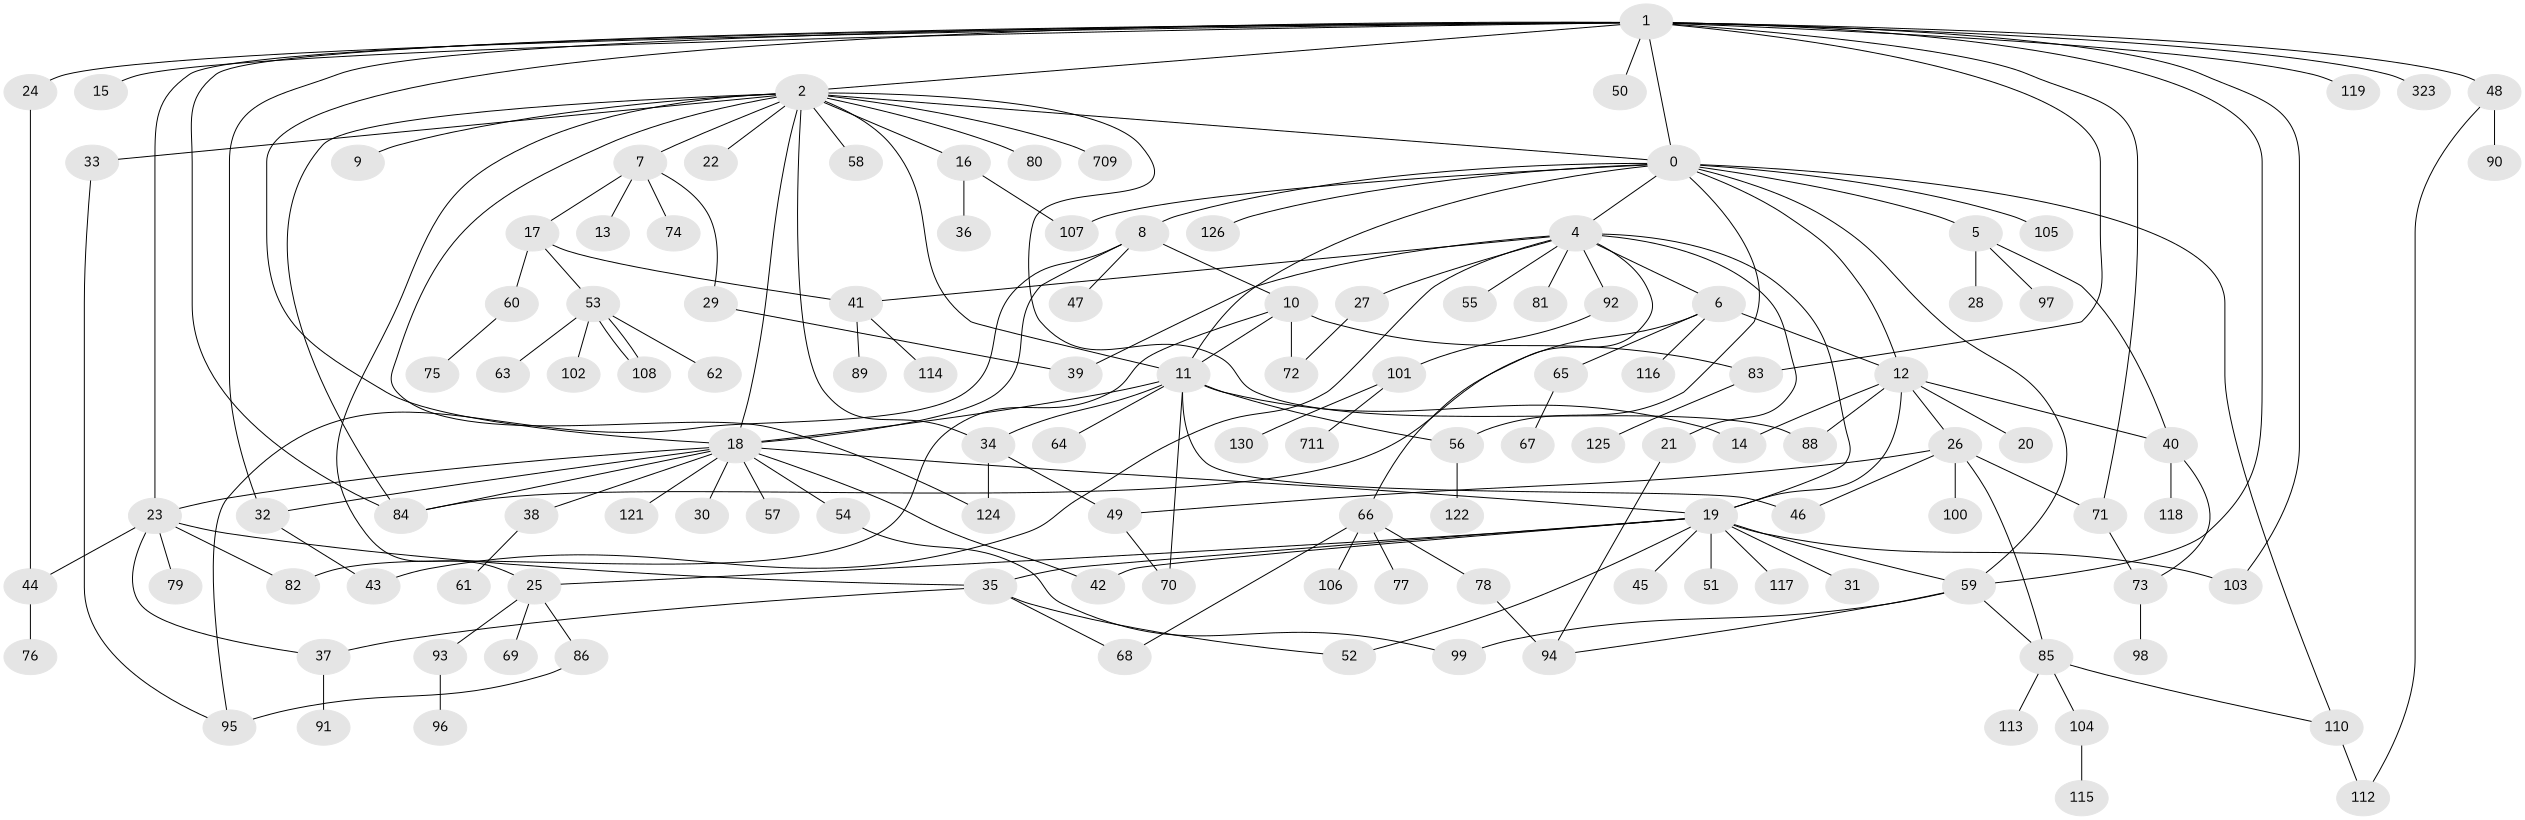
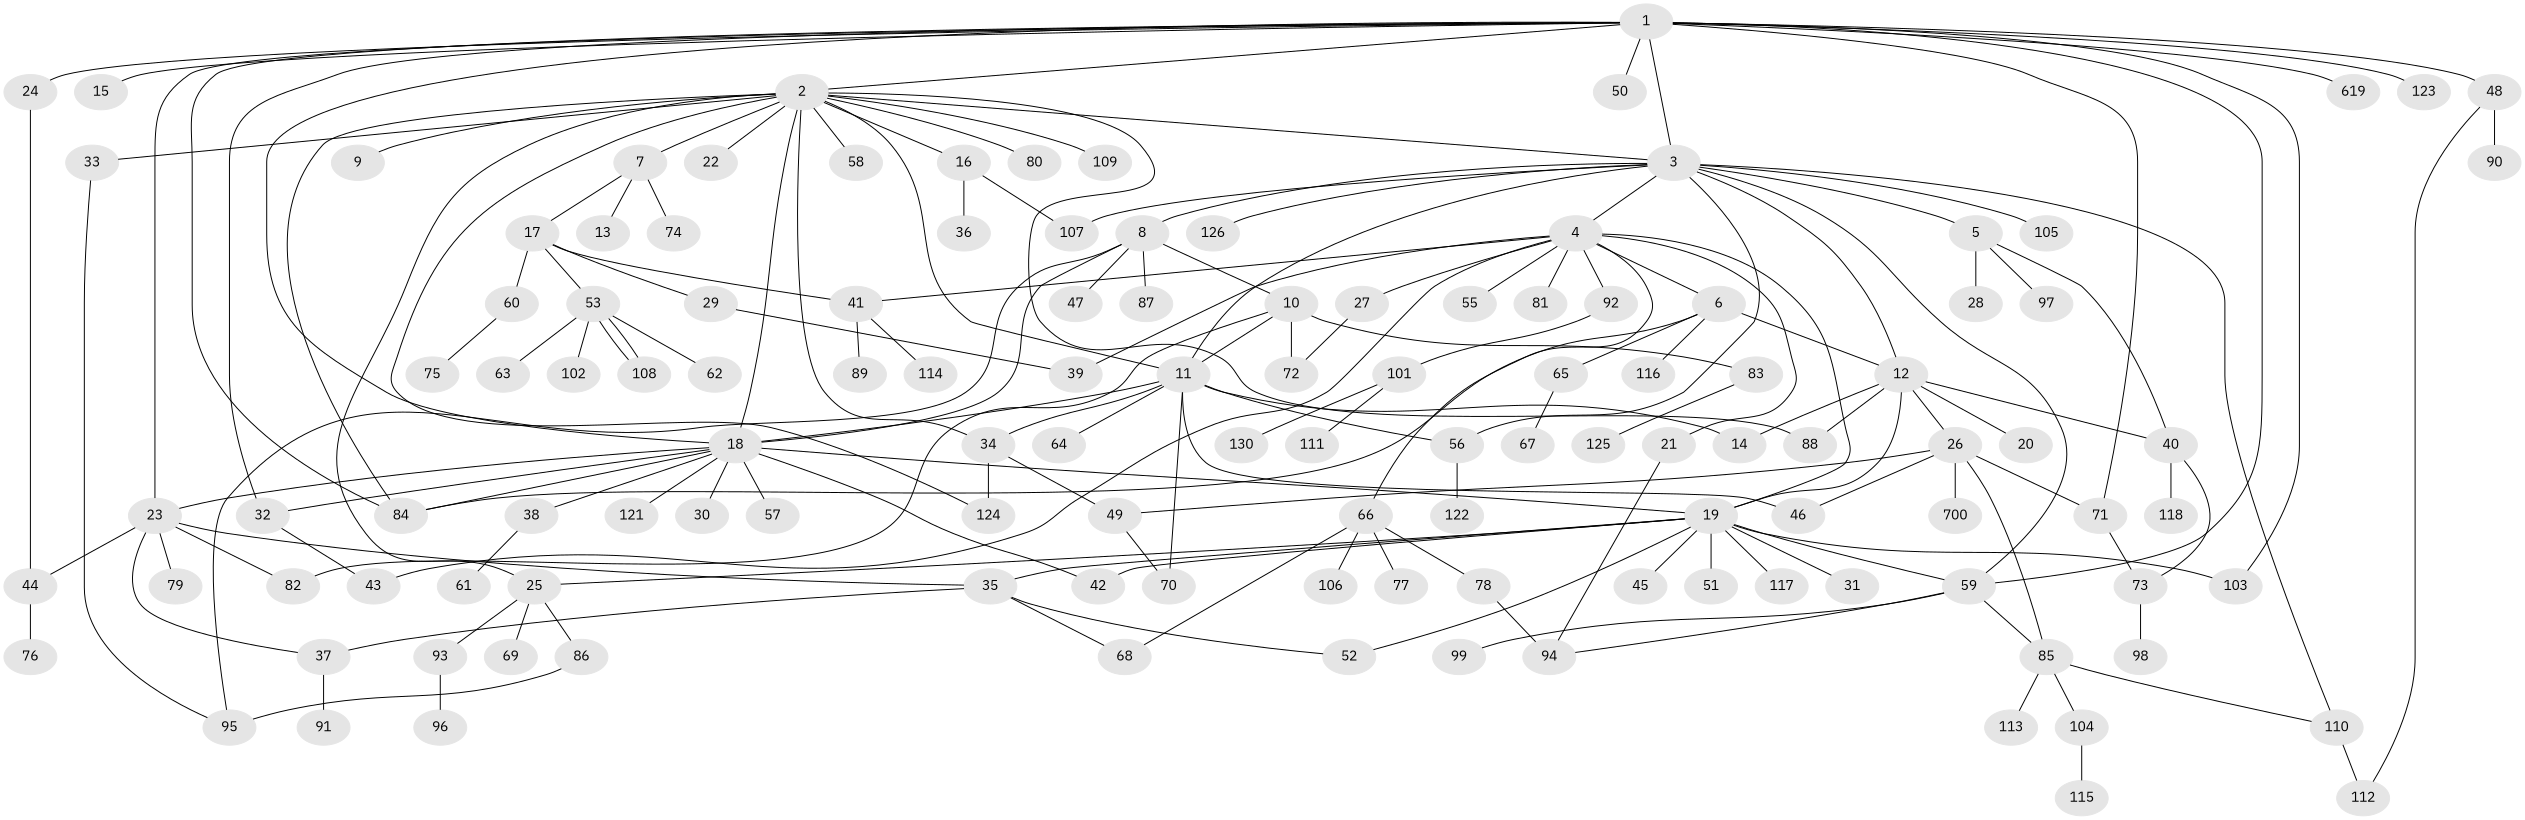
(2353, 92) -> (2353, 92)
(2424, 92) -> (2424, 92)
(1105, 163) -> (1105, 163)
(1674, 163) -> (1674, 163)
(2100, 164) -> none
(710, 219) -> (620, 271)
none -> (1146, 304)
(1312, 445) -> (1312, 445)
(843, 516) -> none
(1955, 516) -> (1955, 516)
